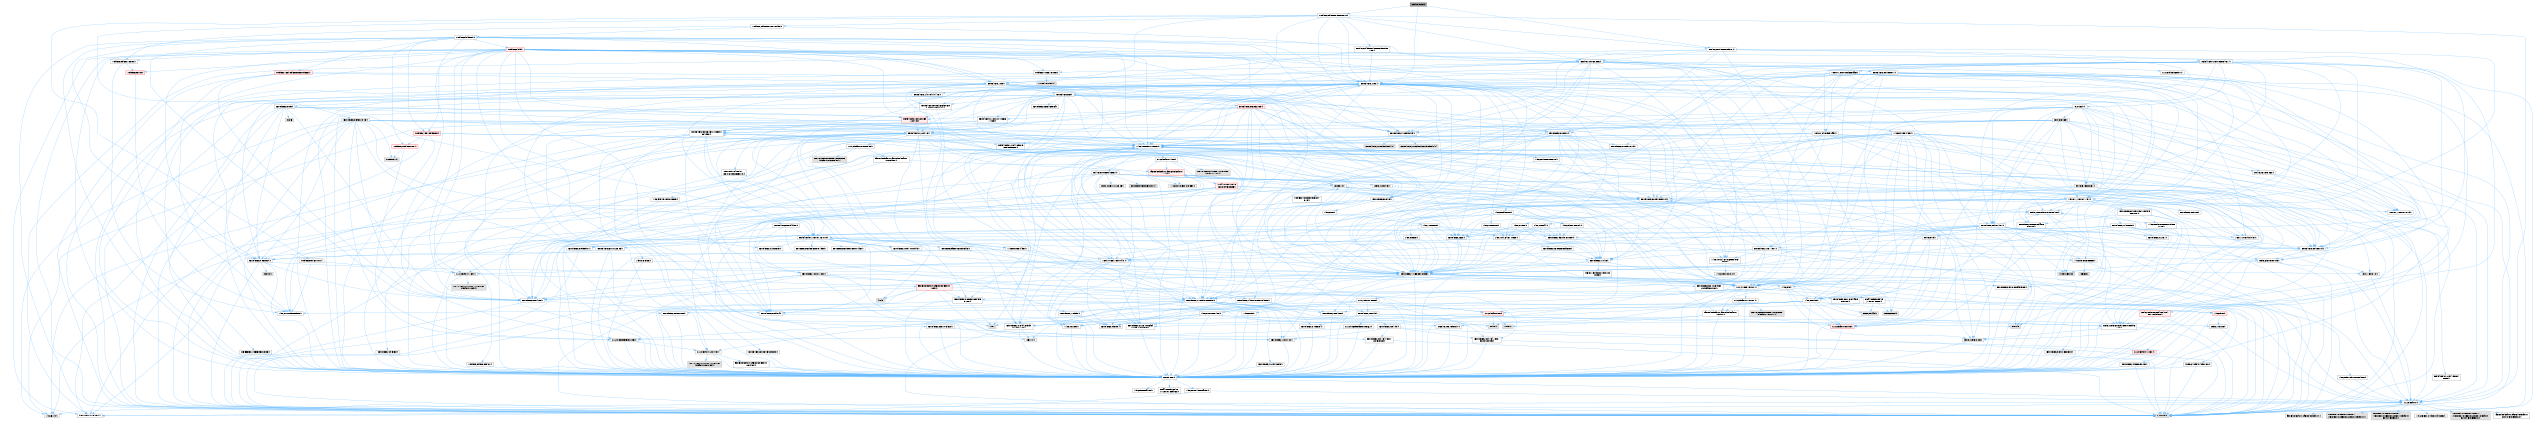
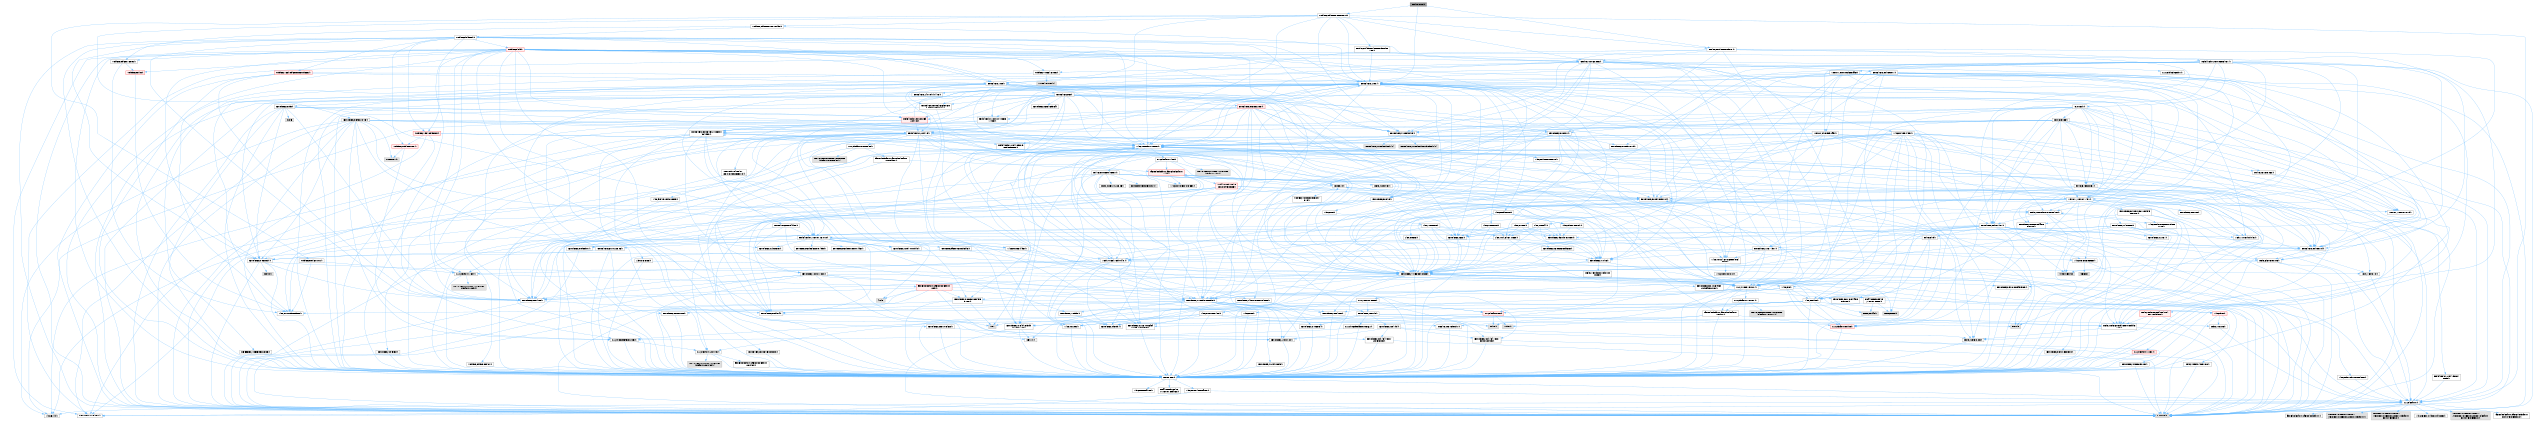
(1225, 89) -> (1167, 87)
(2019, 219) -> (2019, 219)
(2198, 364) -> (2198, 364)
